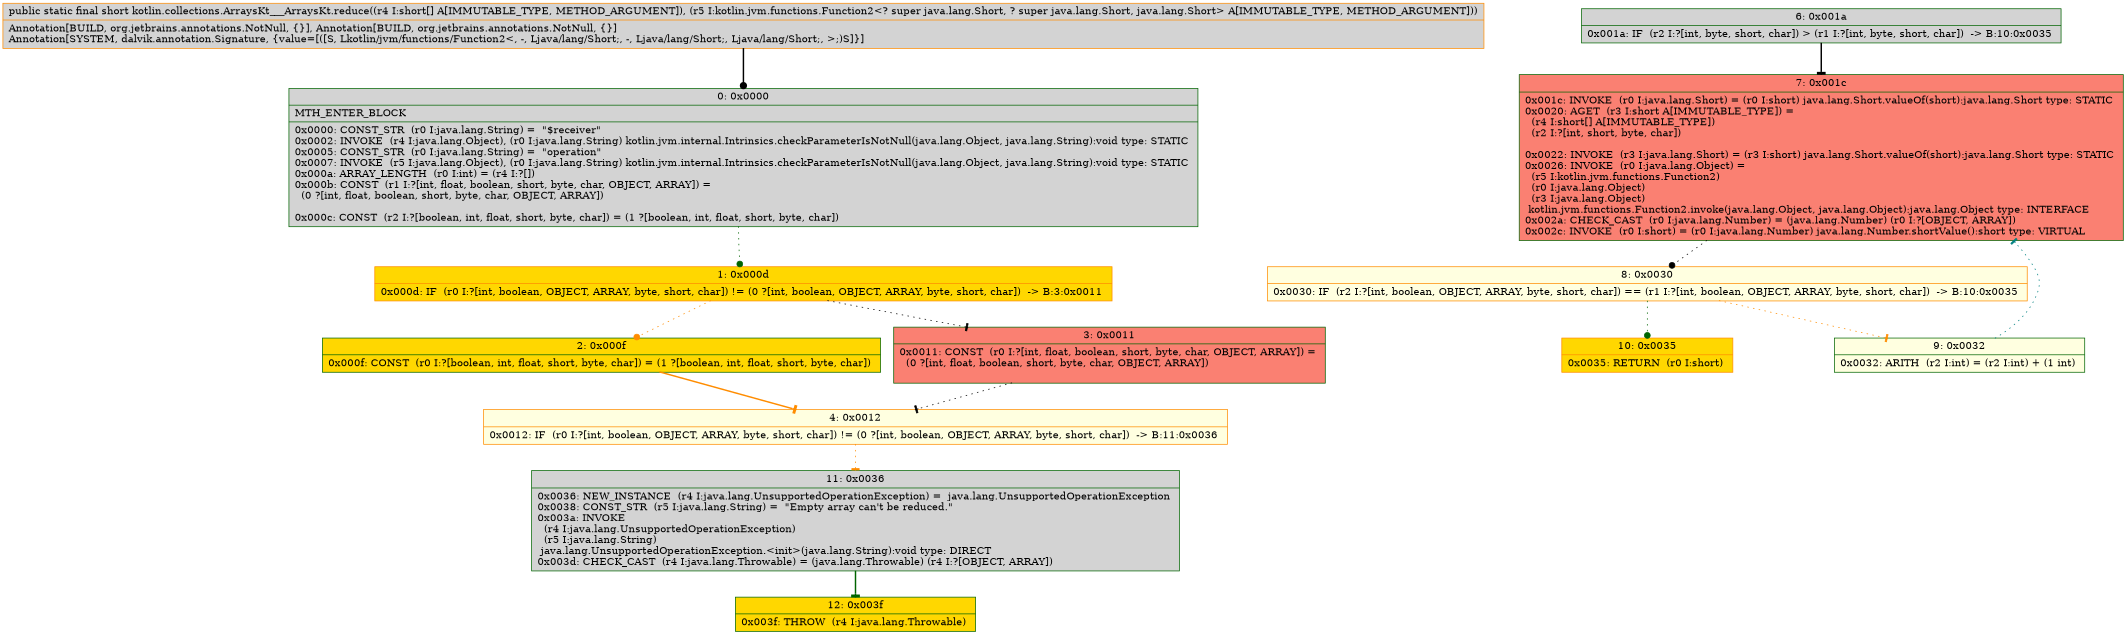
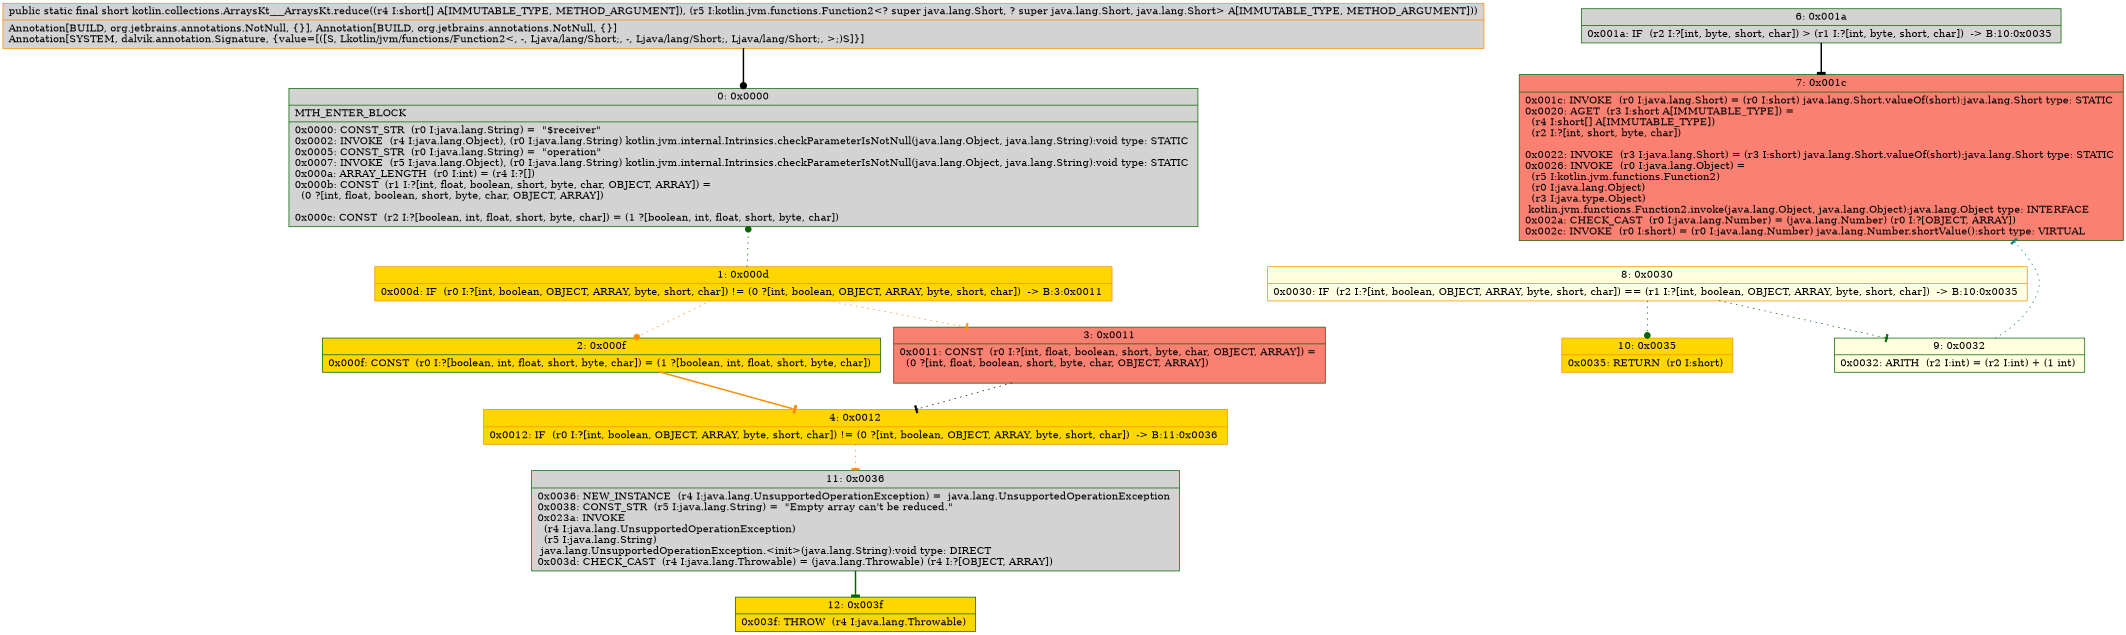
(1585, 199) -> (1585, 199)
(739, 244) -> (748, 250)
(1691, 252) -> none
(896, 314) -> (896, 314)
(1802, 319) -> (1802, 319)
(856, 427) -> (856, 427)
(585, 518) -> (585, 518)
